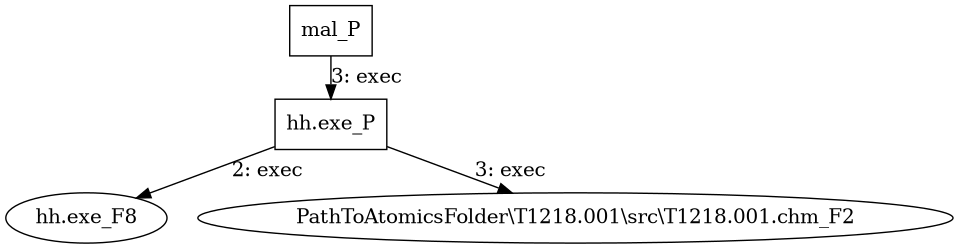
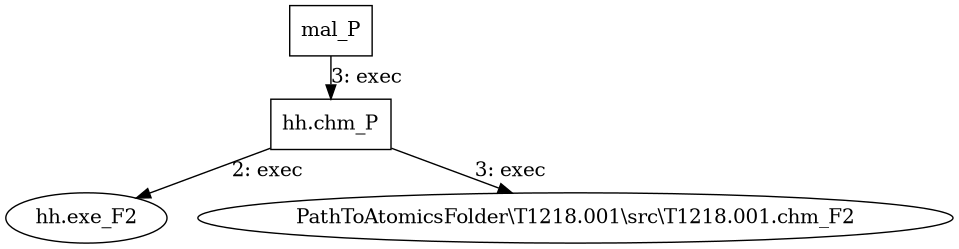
(331, 124) -> (331, 124)
(86, 218) -> (86, 218)
